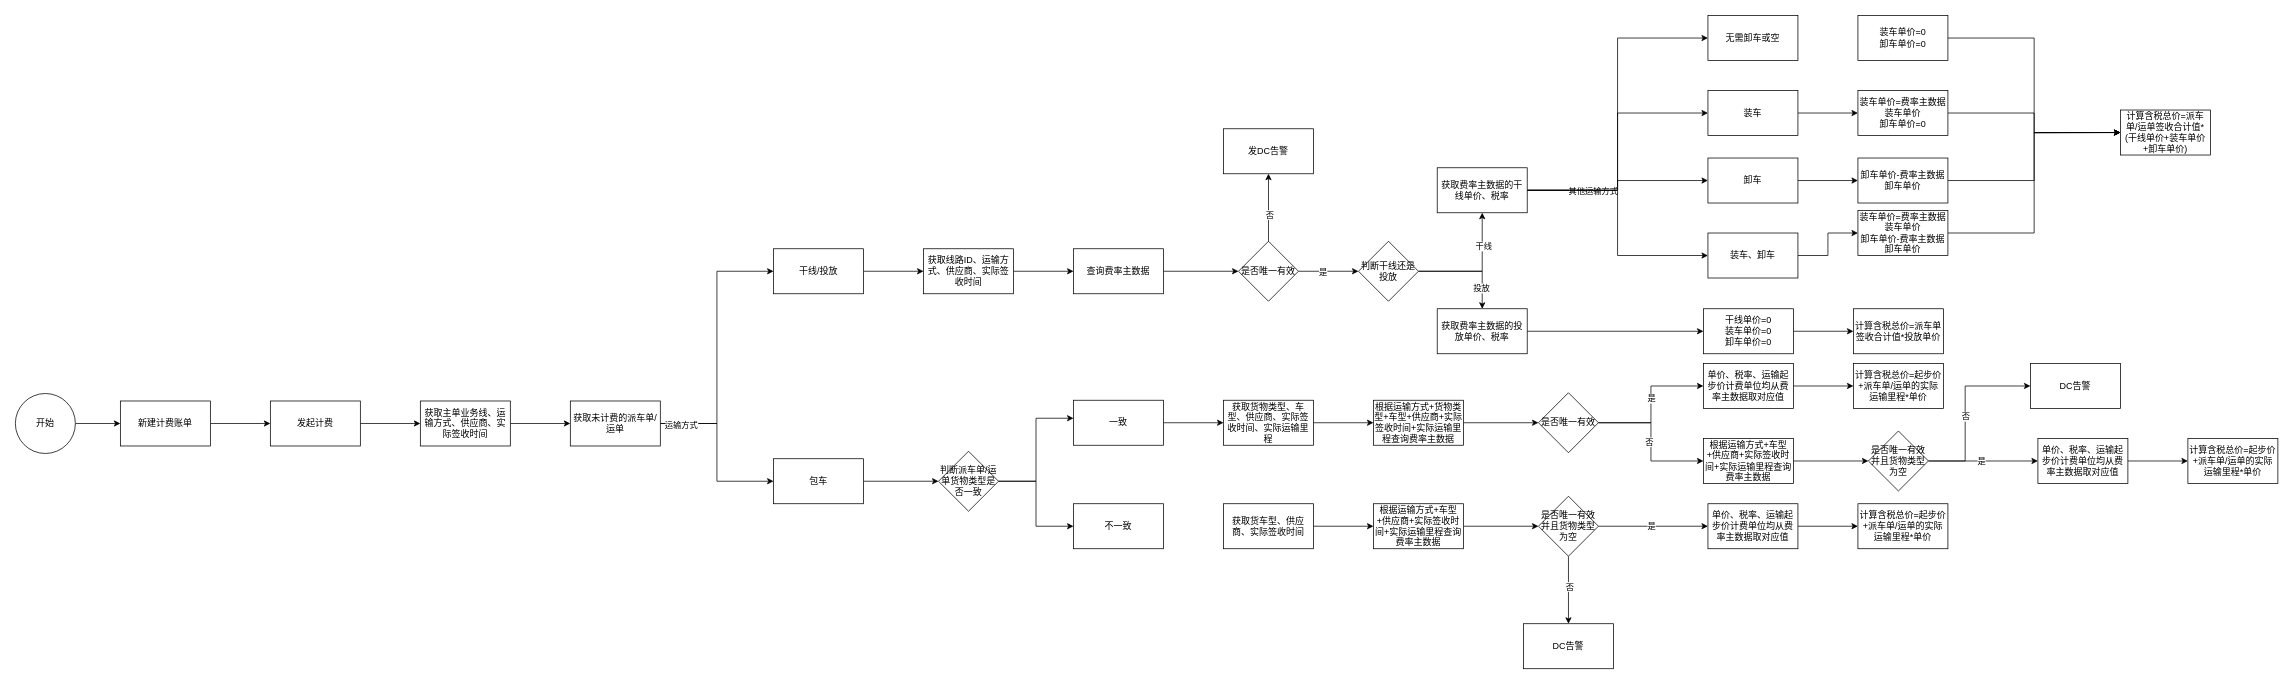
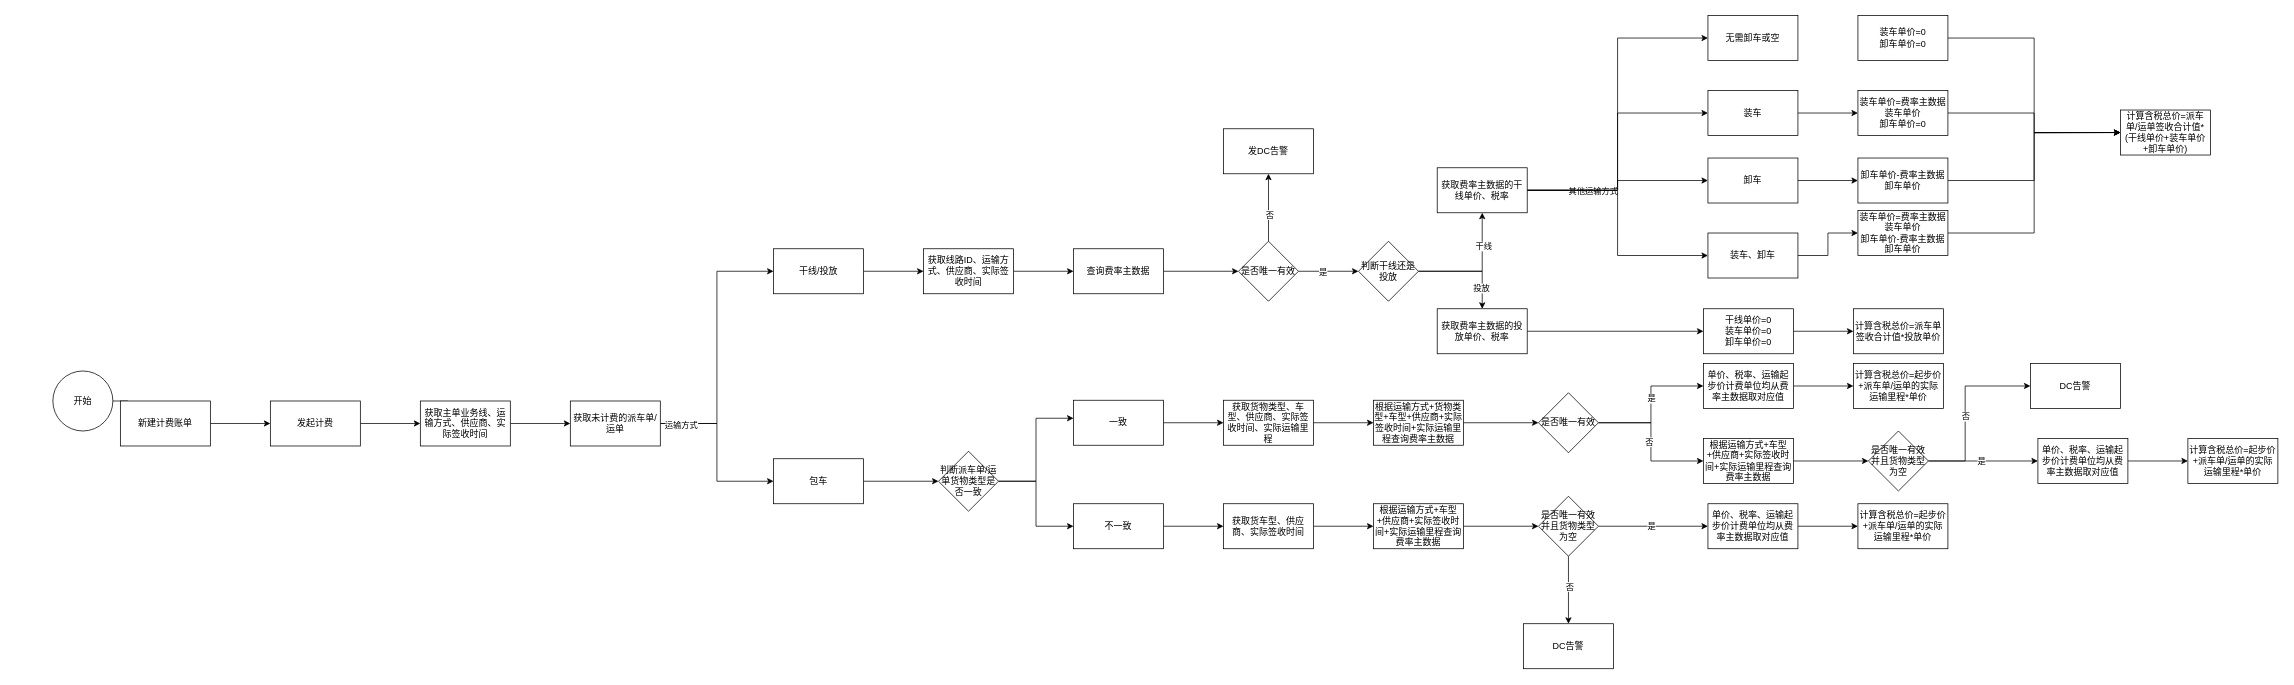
(45, 423) -> (83, 401)
none -> (1191, 526)
